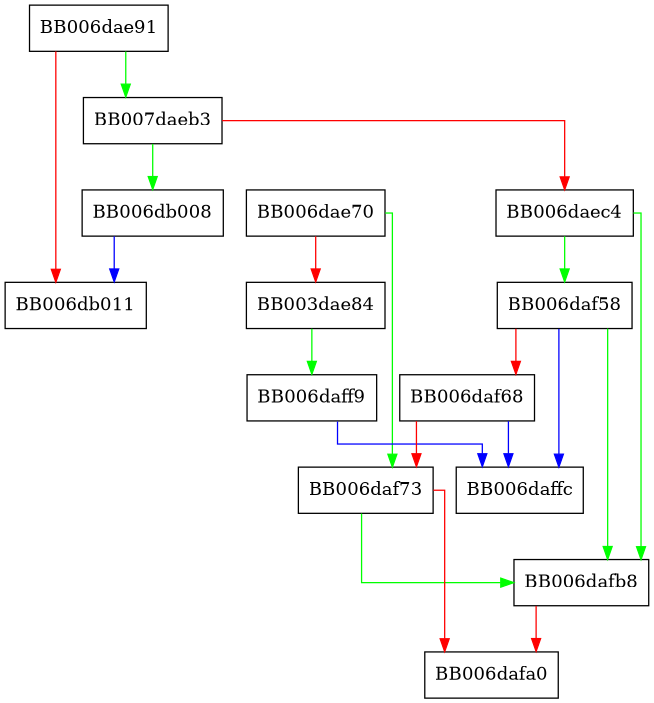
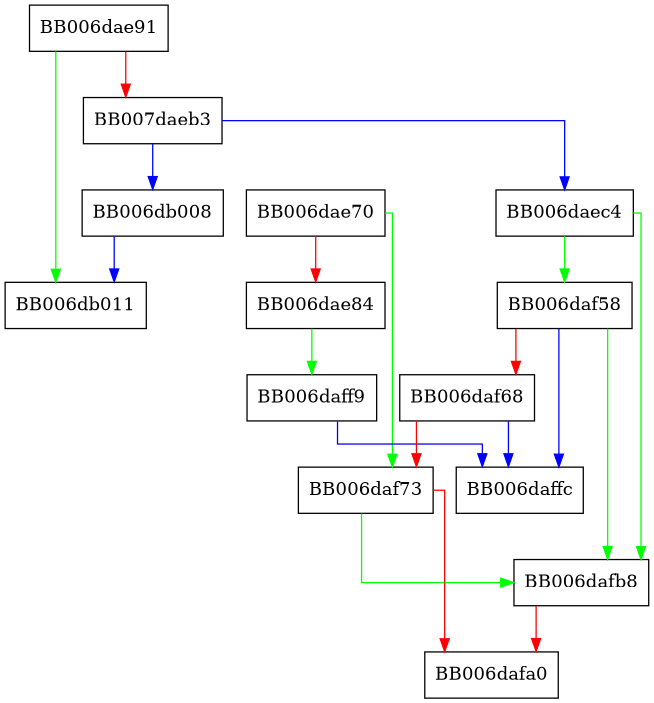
(126, 68) -> (126, 68)
(422, 121) -> (422, 121)
(56, 160) -> (56, 160)
(153, 160) -> (153, 160)
(316, 305) -> (316, 305)
